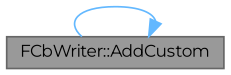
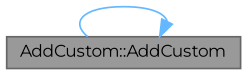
(115, 53) -> (124, 53)
